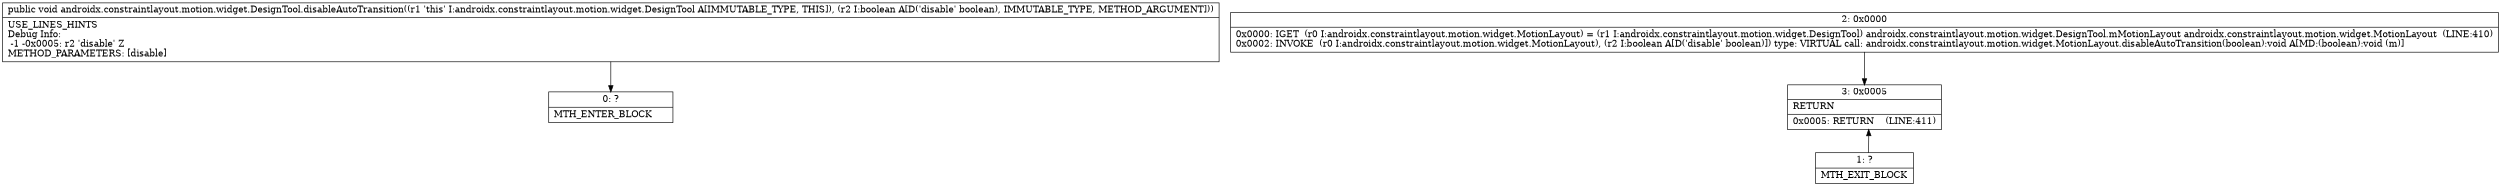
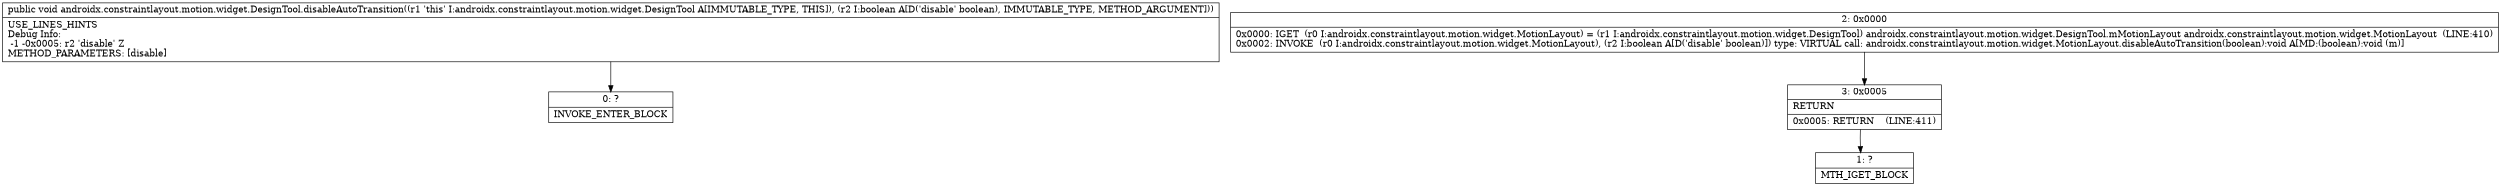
(603, 115) -> (611, 115)
(1869, 144) -> (1860, 138)
(1864, 175) -> (1864, 175)
